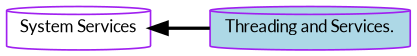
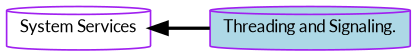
(310, 28) -> (310, 28)
